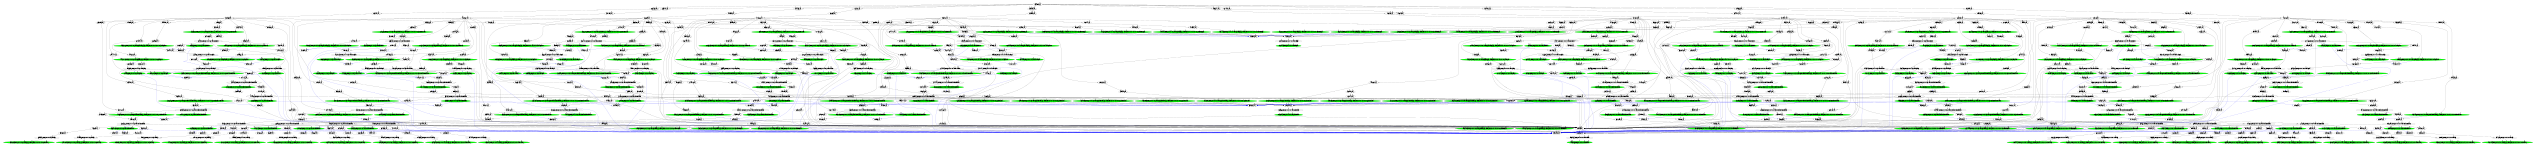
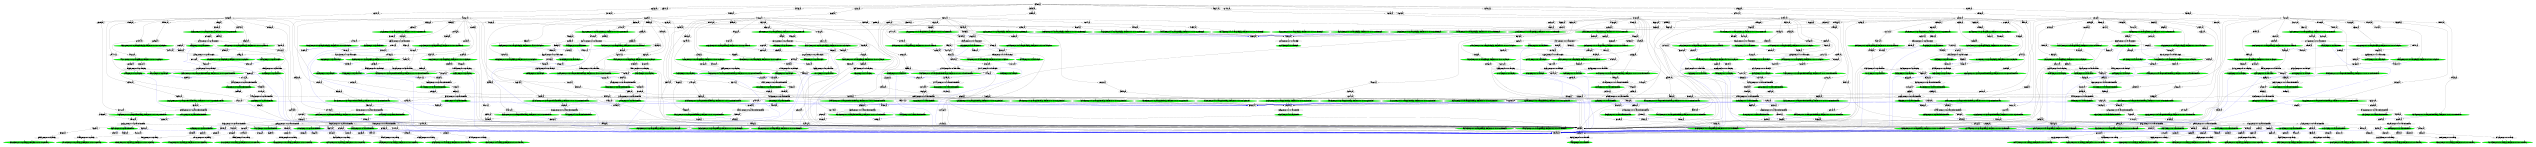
none -> (1553, 69)
(509, 73) -> none
(761, 115) -> none
